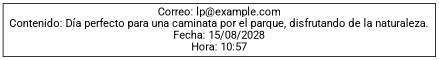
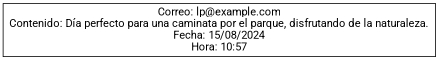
(219, 36) -> (219, 36)
